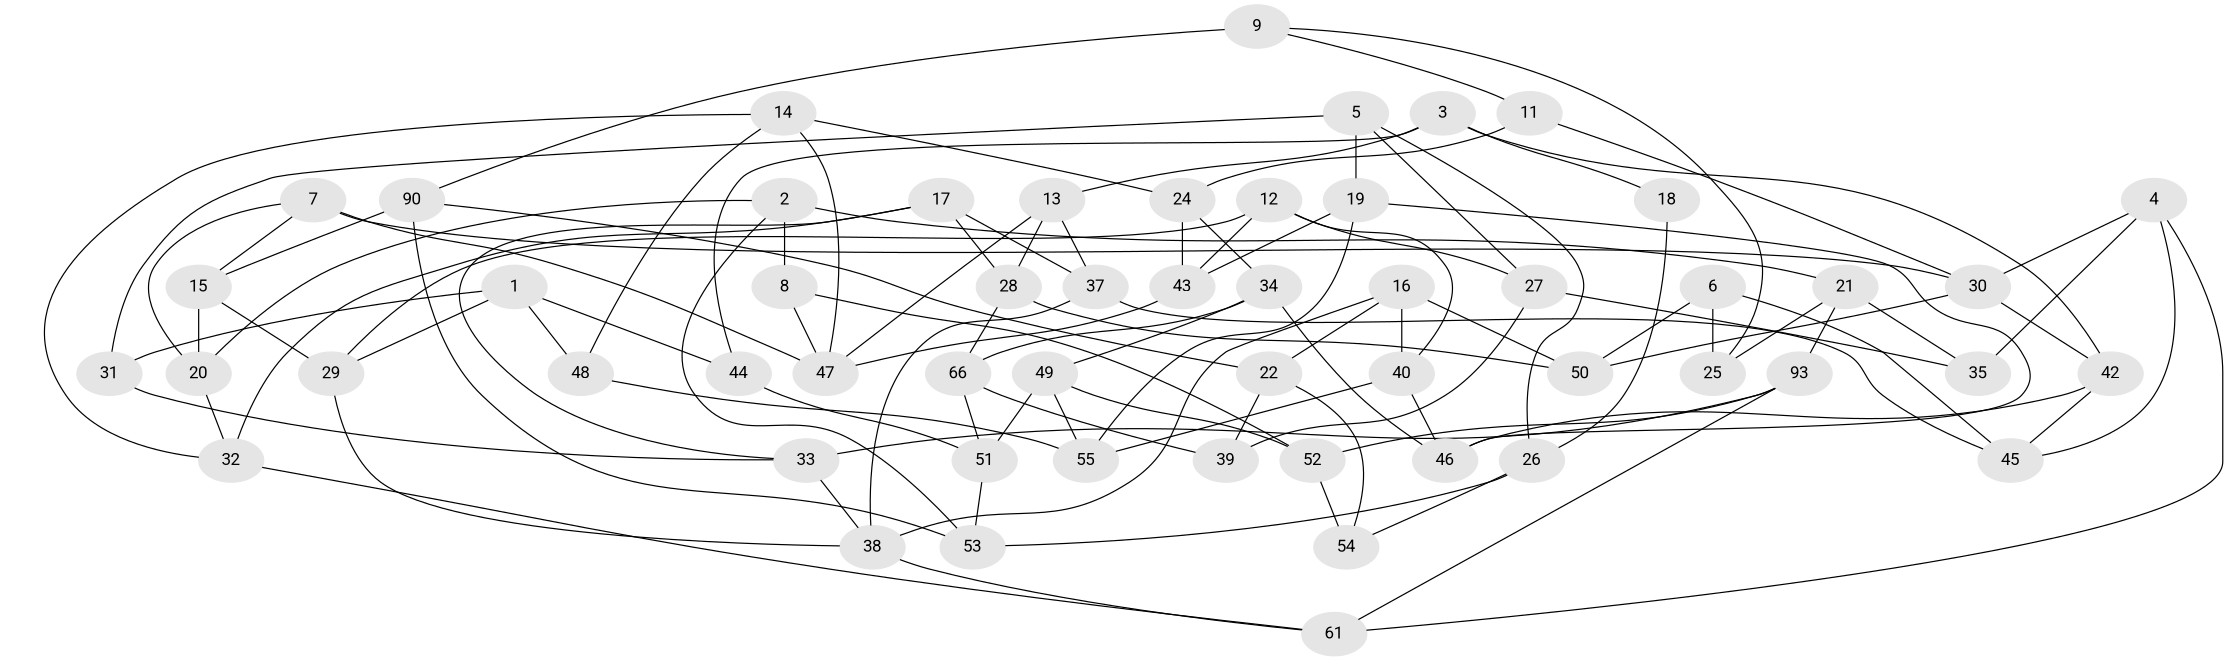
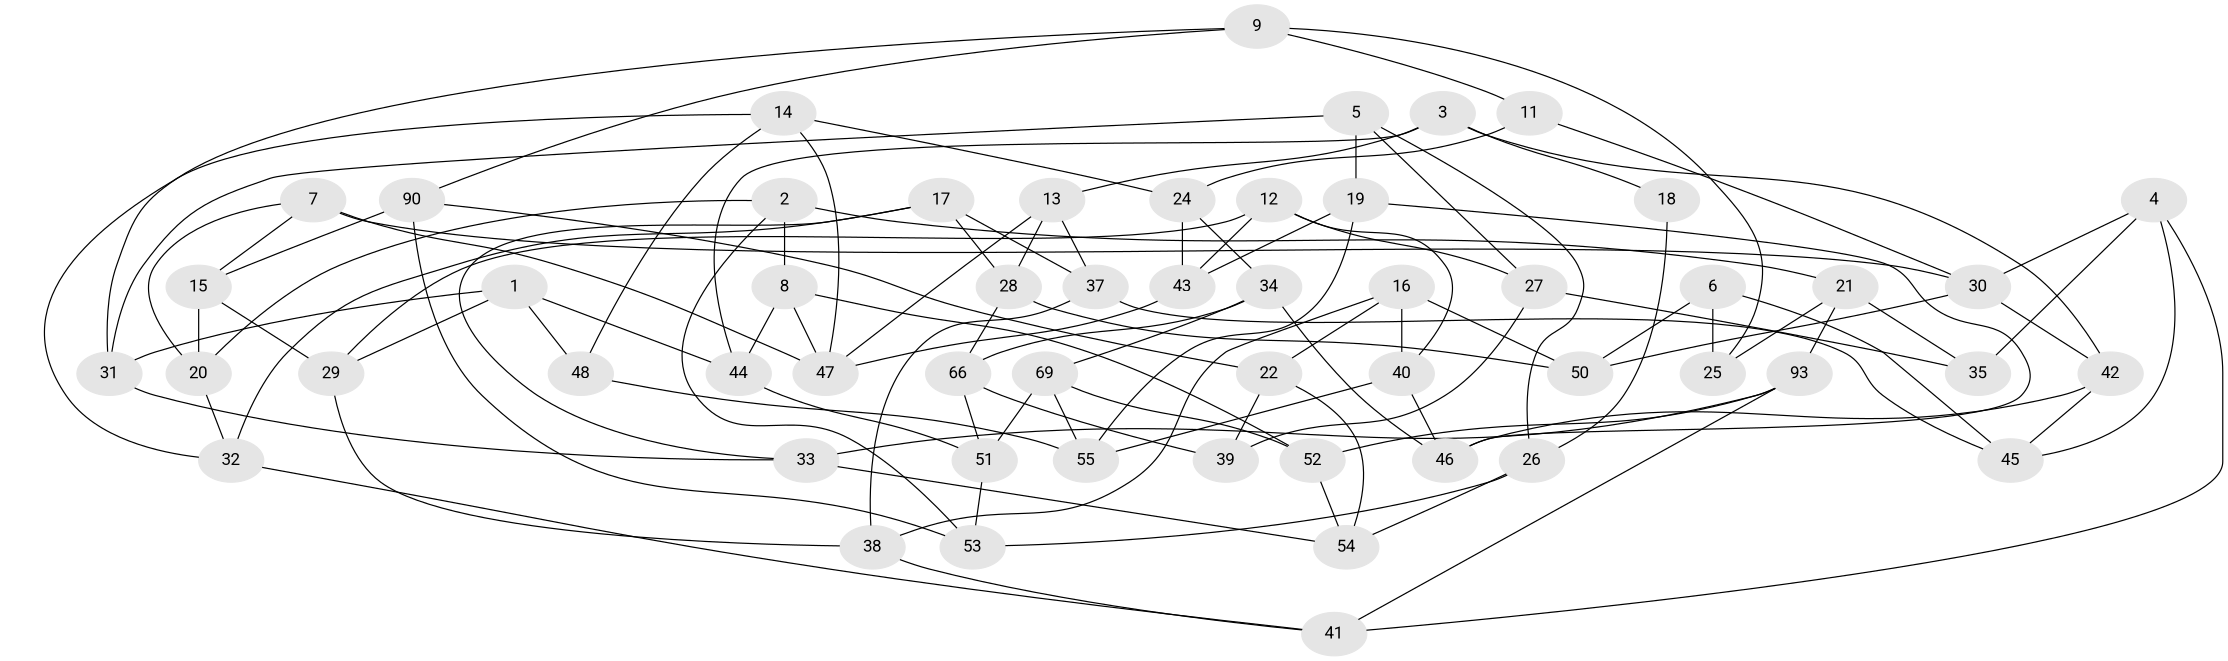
none -> (596, 74)
none -> (762, 330)
(1045, 374) -> (1045, 374)
(835, 498) -> (1052, 500)
(1334, 634) -> (1334, 634)
